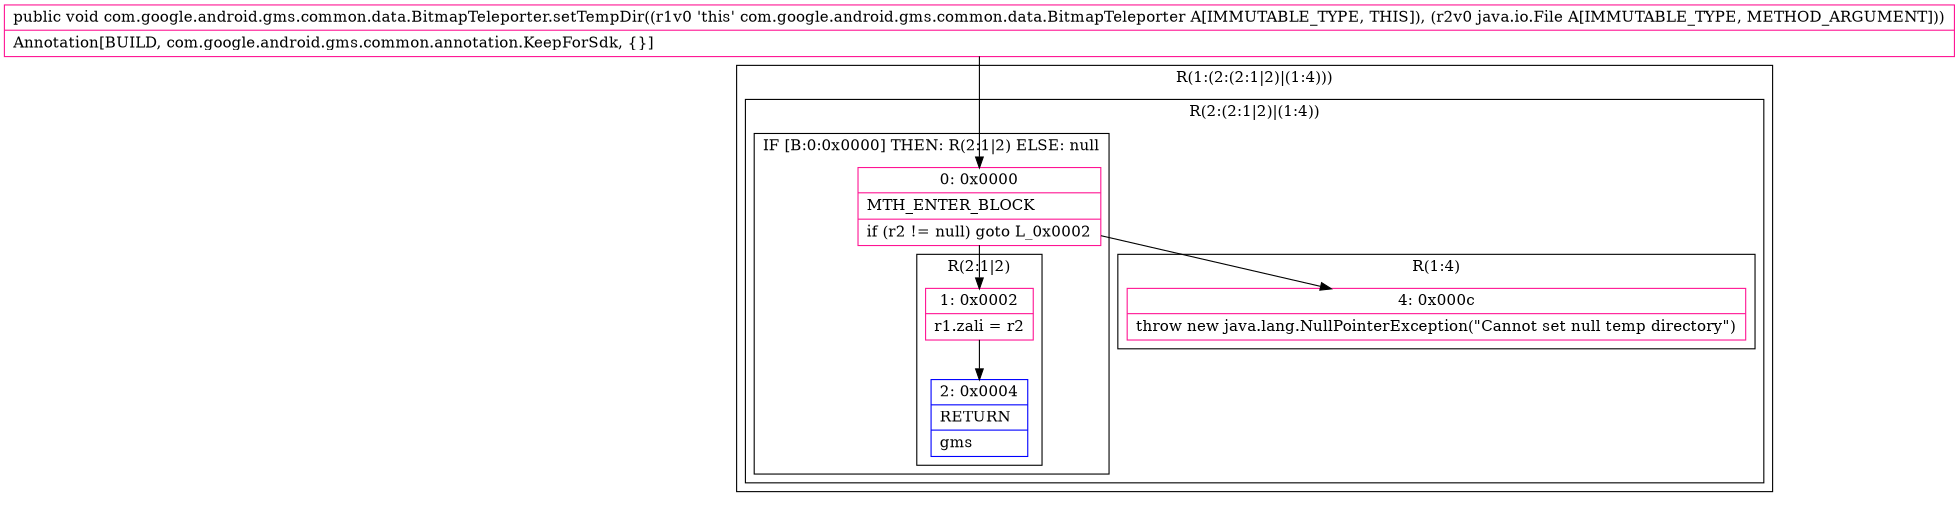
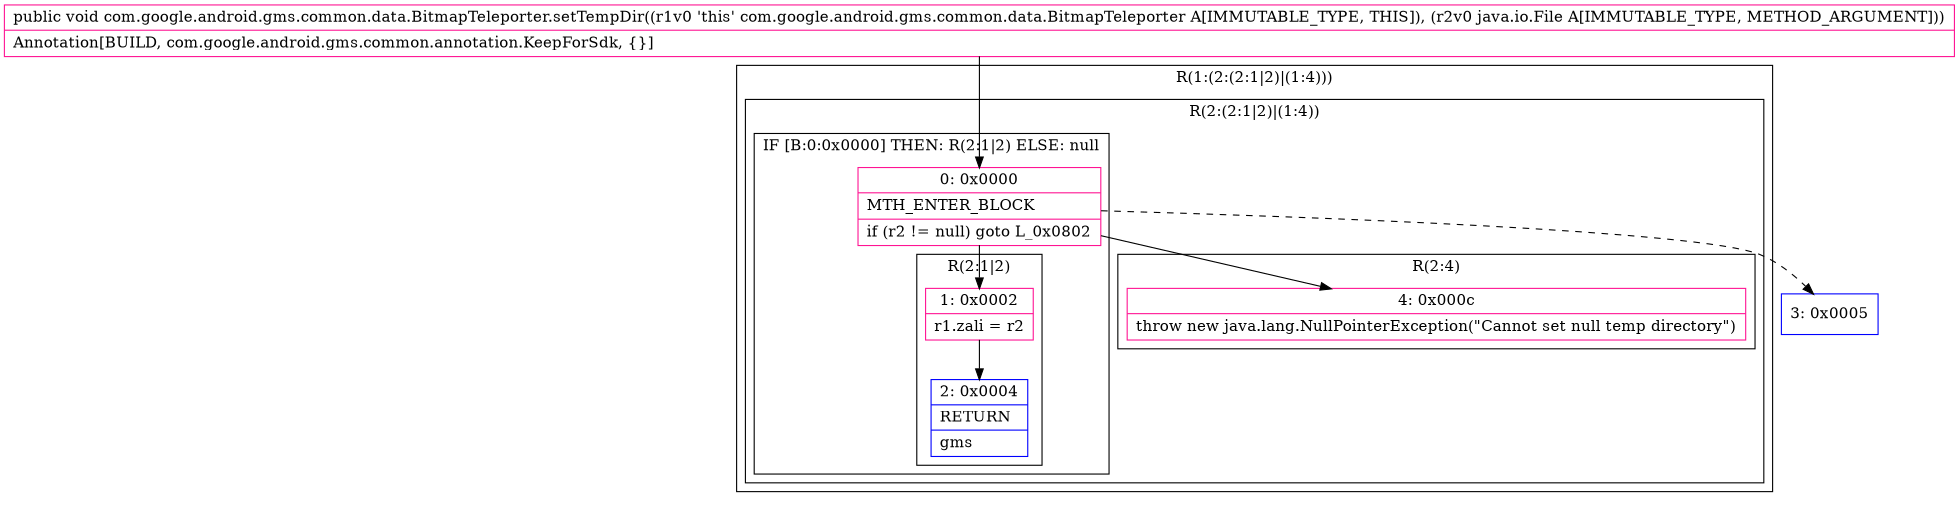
(979, 232) -> (979, 232)
(1436, 267) -> (1436, 267)
none -> (1830, 314)
